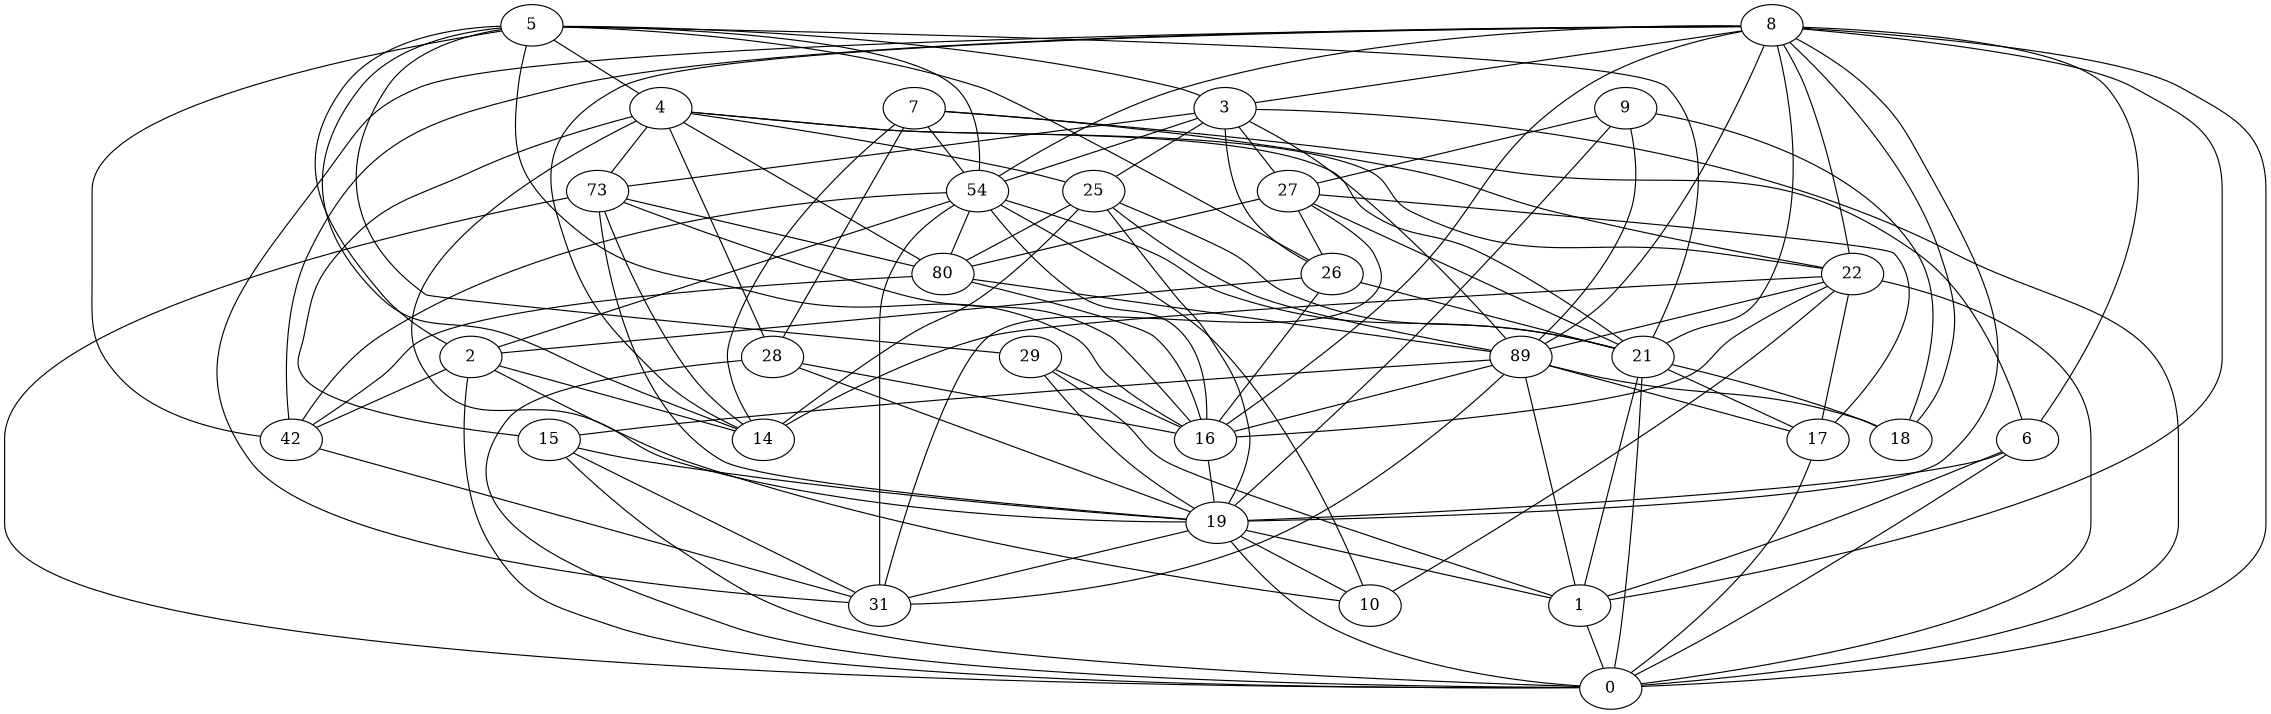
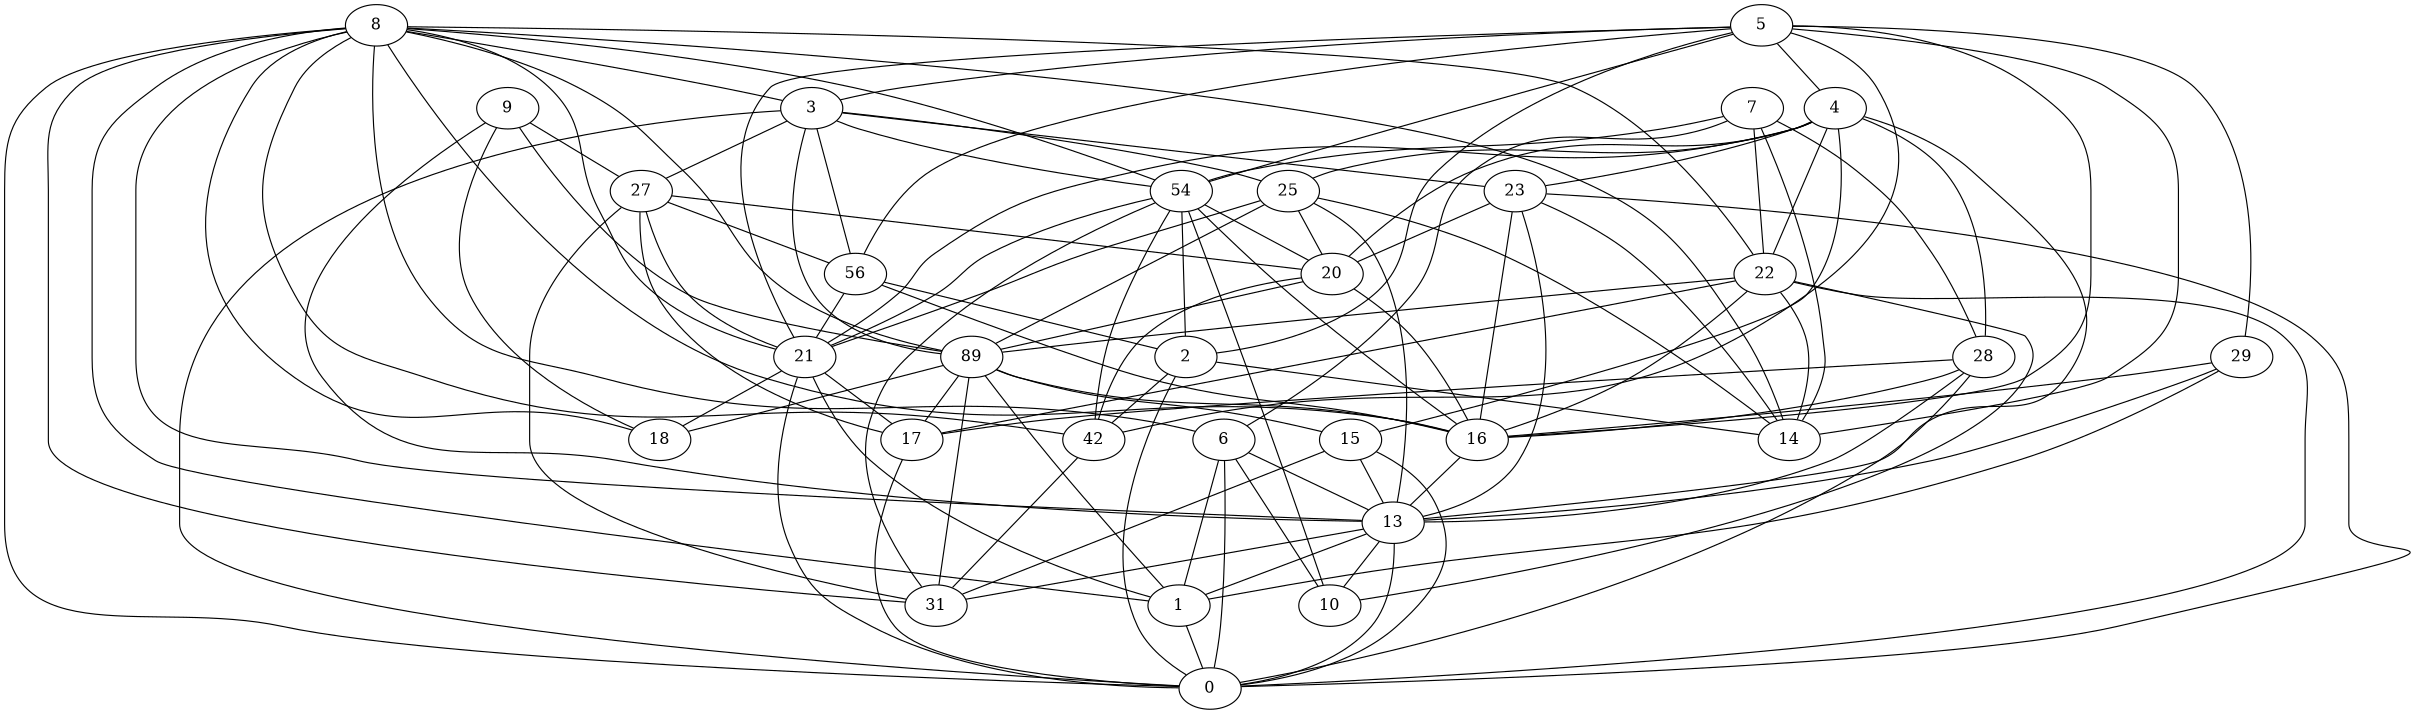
(598, 191) -> (1515, 191)
(943, 274) -> (1332, 274)
(1332, 274) -> (855, 274)
none -> (1472, 388)
(1217, 523) -> (1393, 523)
(928, 528) -> (1281, 529)
